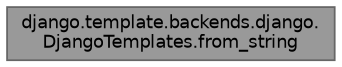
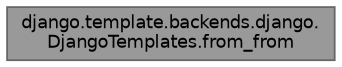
(171, 34) -> (171, 34)
